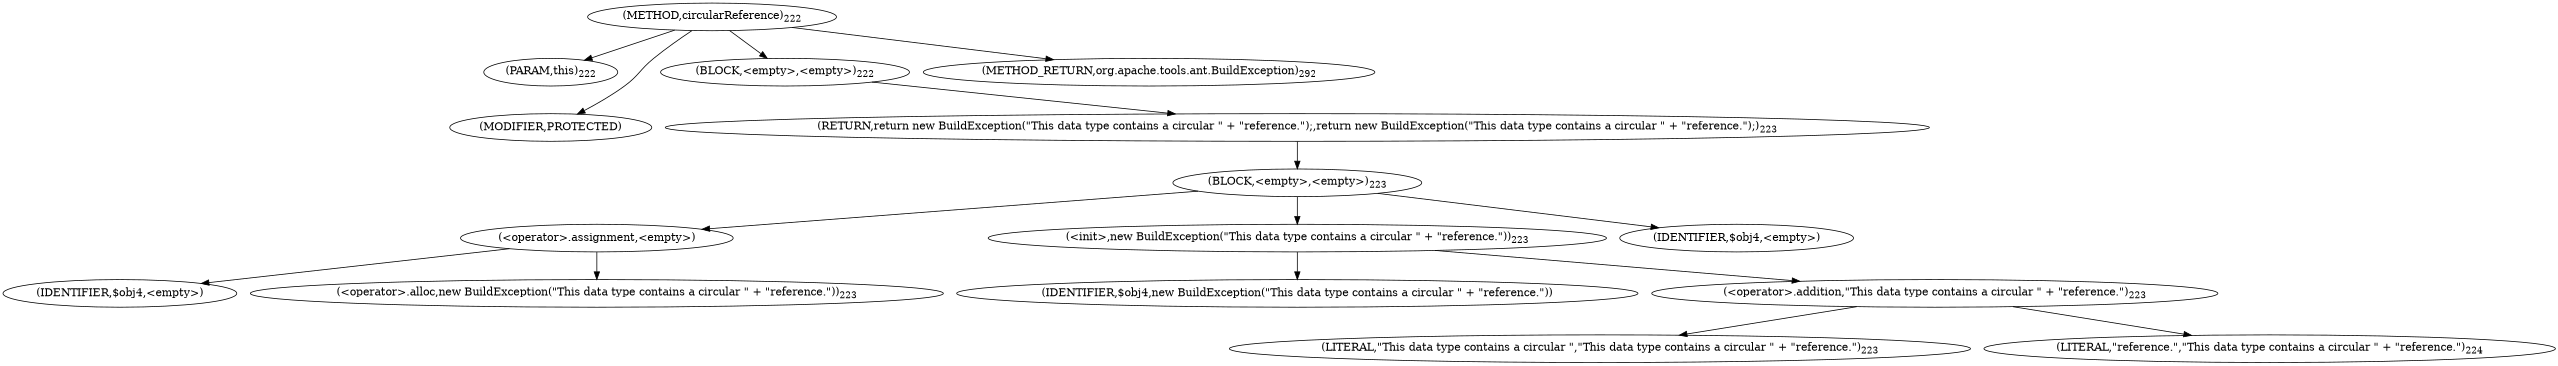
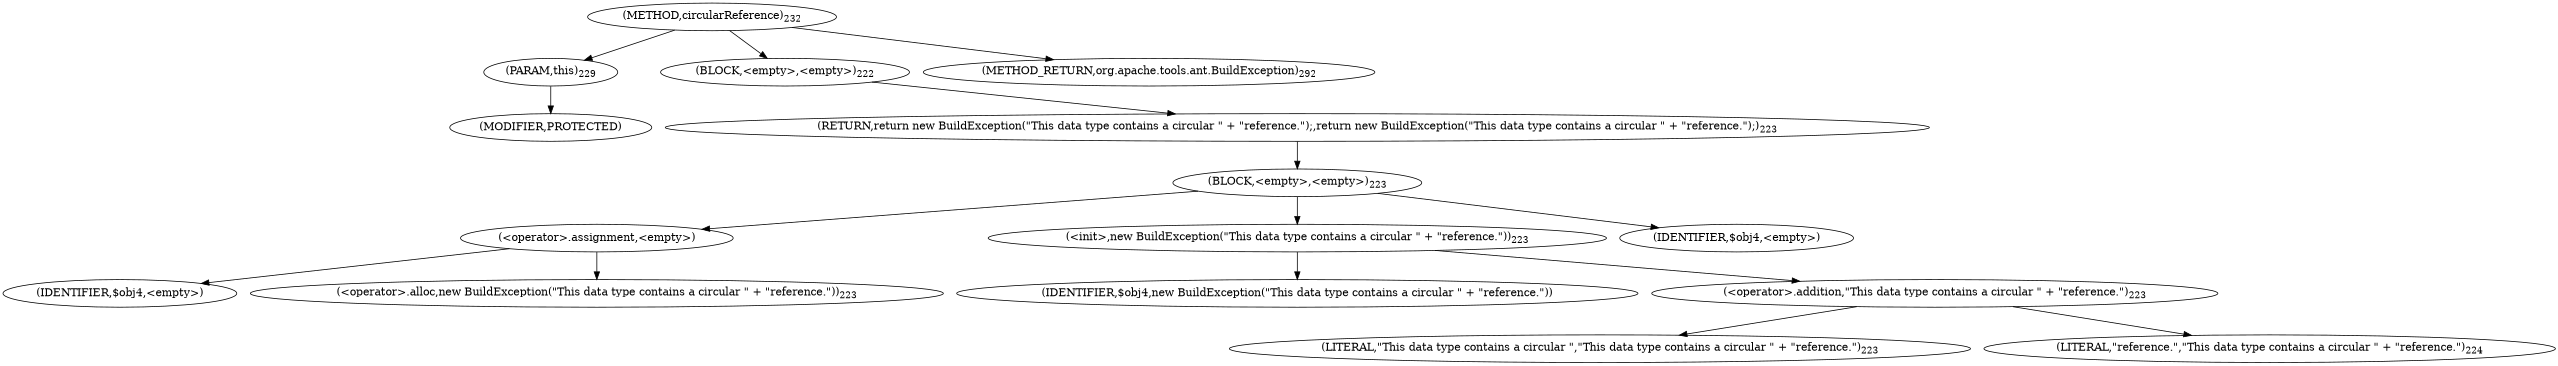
(793, 16) -> (793, 16)
(587, 71) -> (587, 71)
(639, 72) -> (551, 96)
